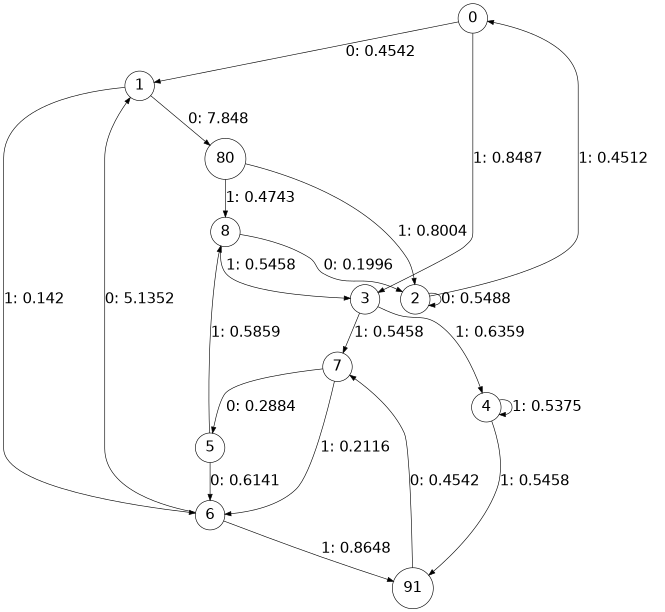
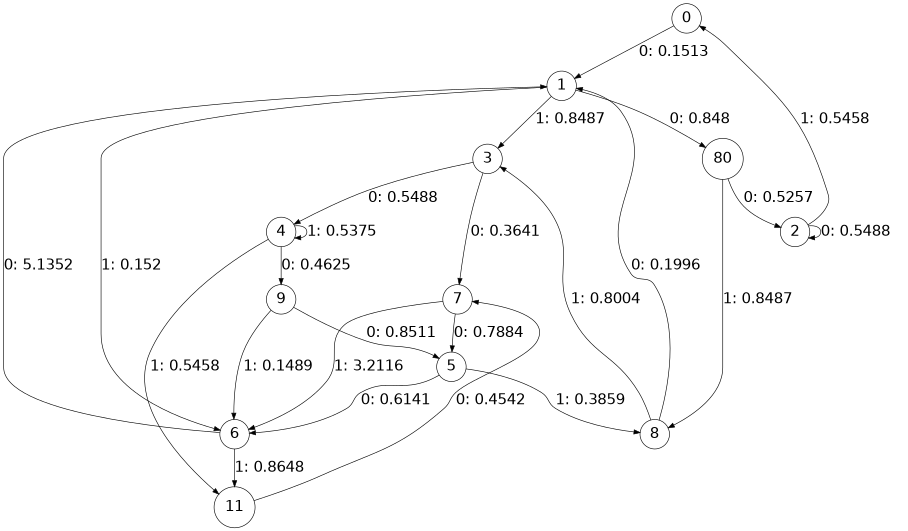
(387, 52) -> (680, 52)
(228, 120) -> (709, 120)
(620, 159) -> (842, 120)
(473, 187) -> (527, 120)
(267, 198) -> (764, 299)
(439, 232) -> (785, 198)
(268, 266) -> (612, 299)
(317, 267) -> (621, 252)
(43, 299) -> (141, 266)
none -> (281, 299)
(252, 333) -> (597, 401)
(396, 333) -> (512, 232)
(497, 333) -> (410, 198)
(268, 407) -> (496, 333)
(362, 448) -> (375, 367)
(413, 588) -> (235, 507)
